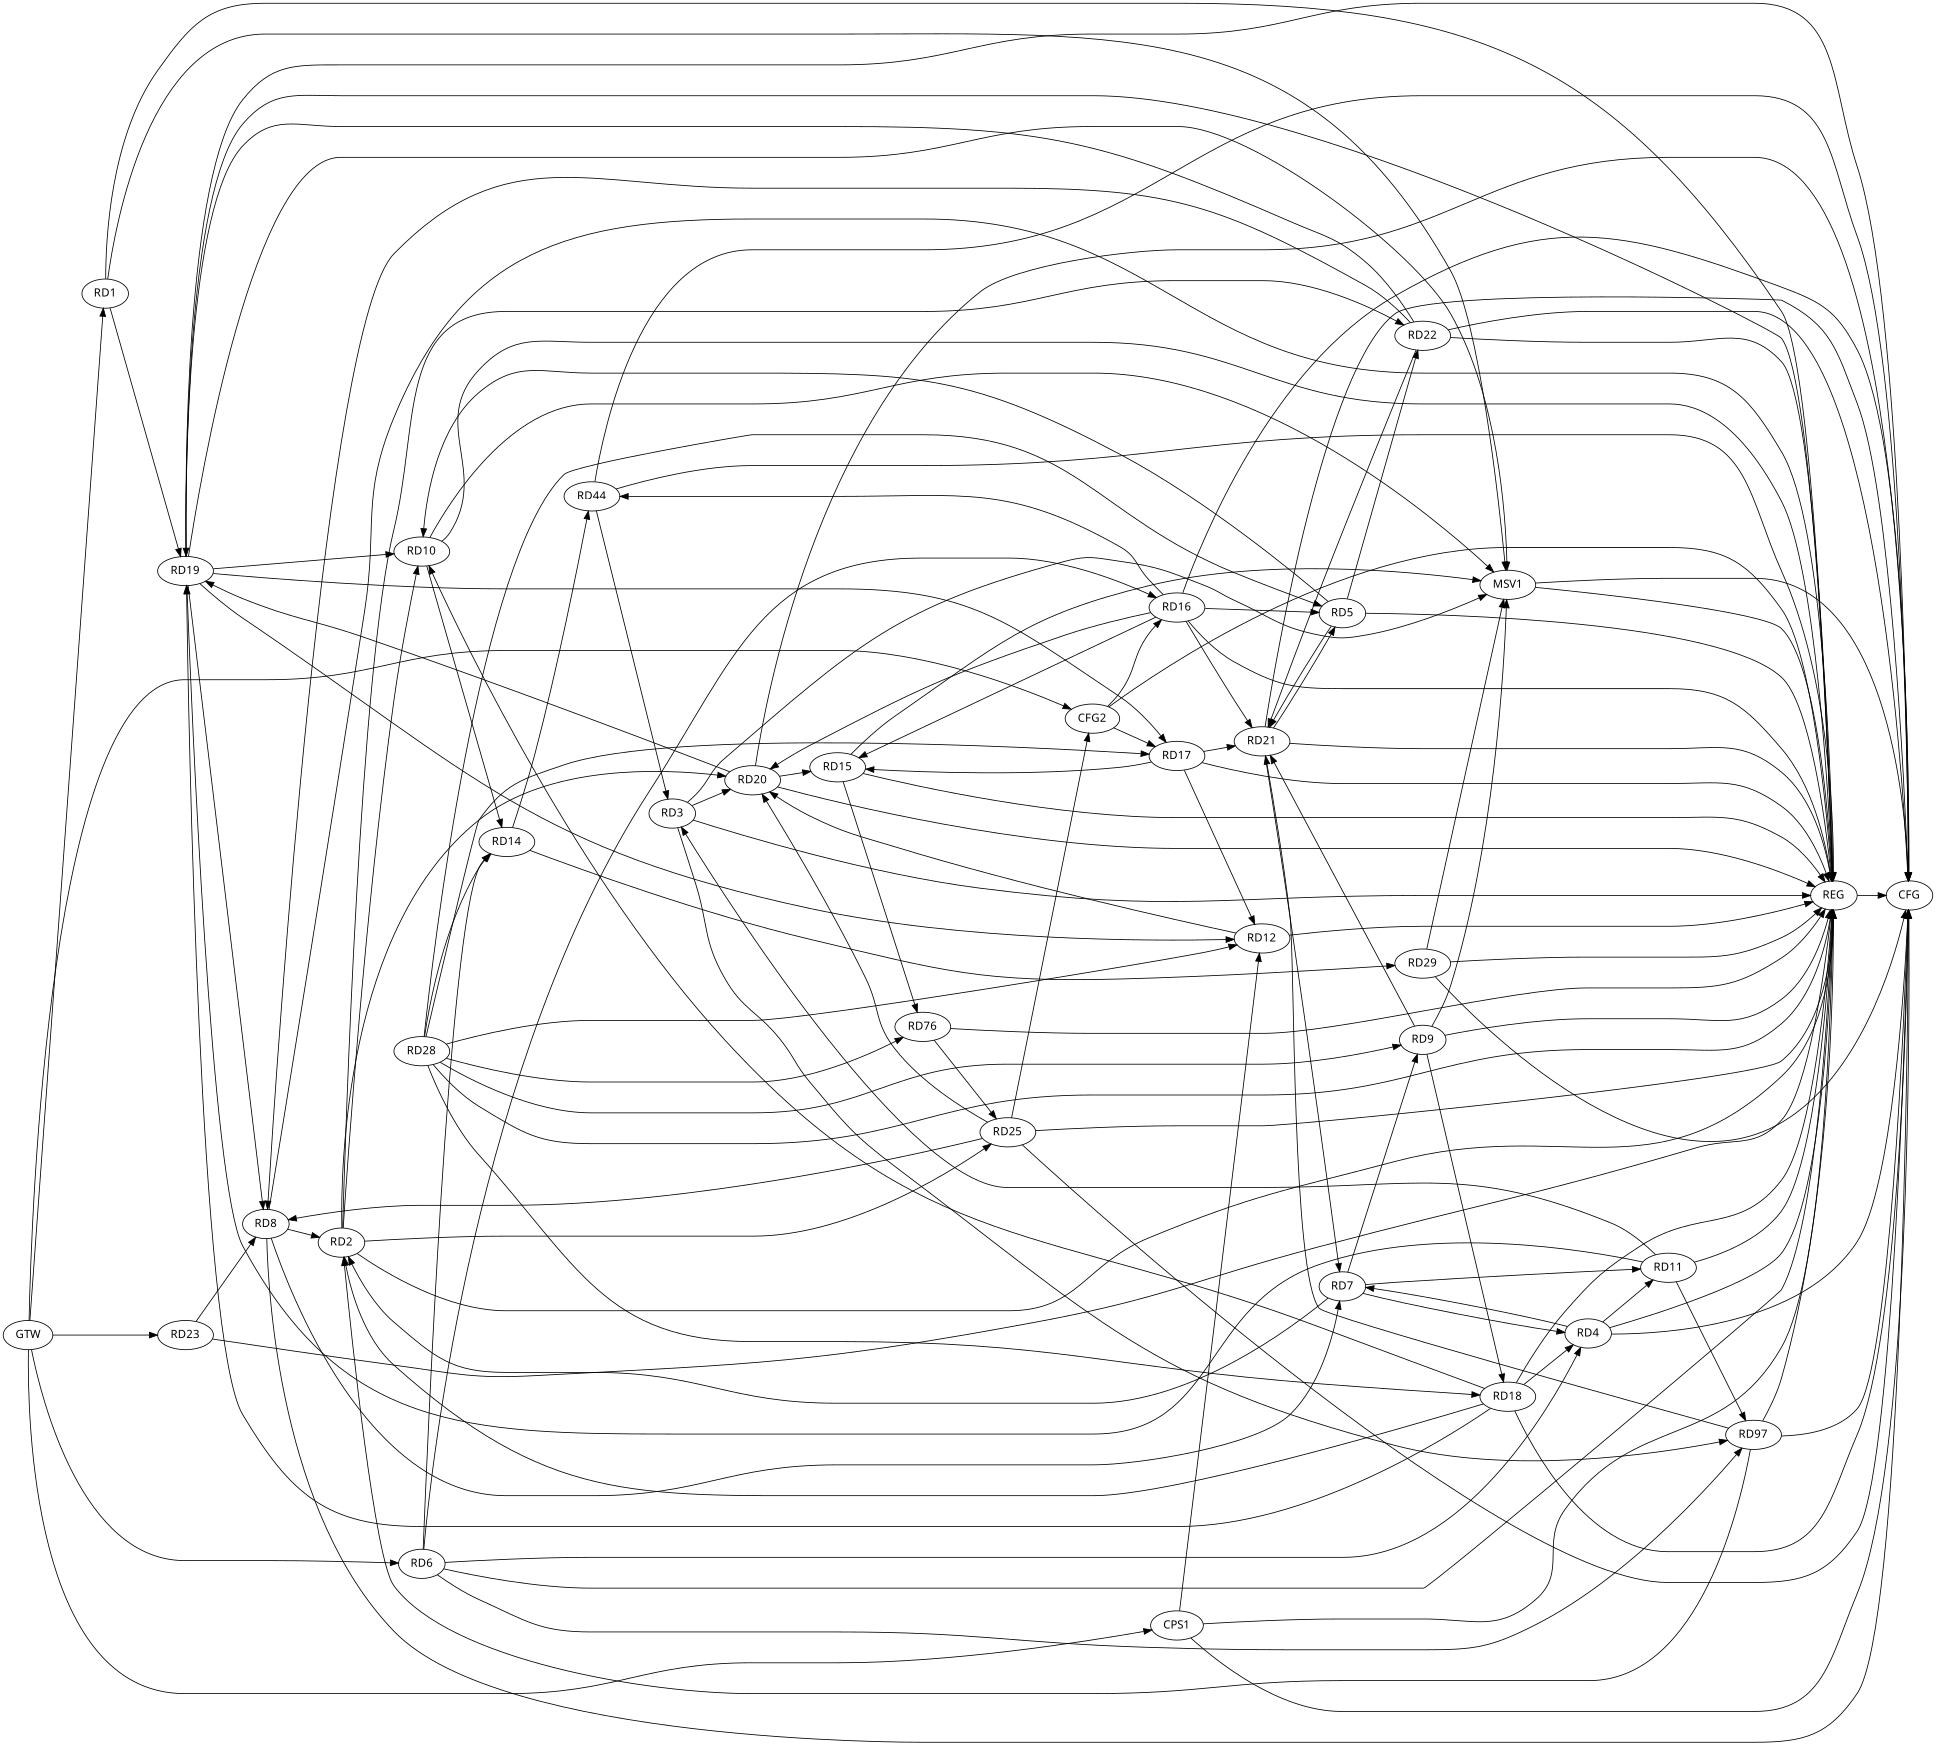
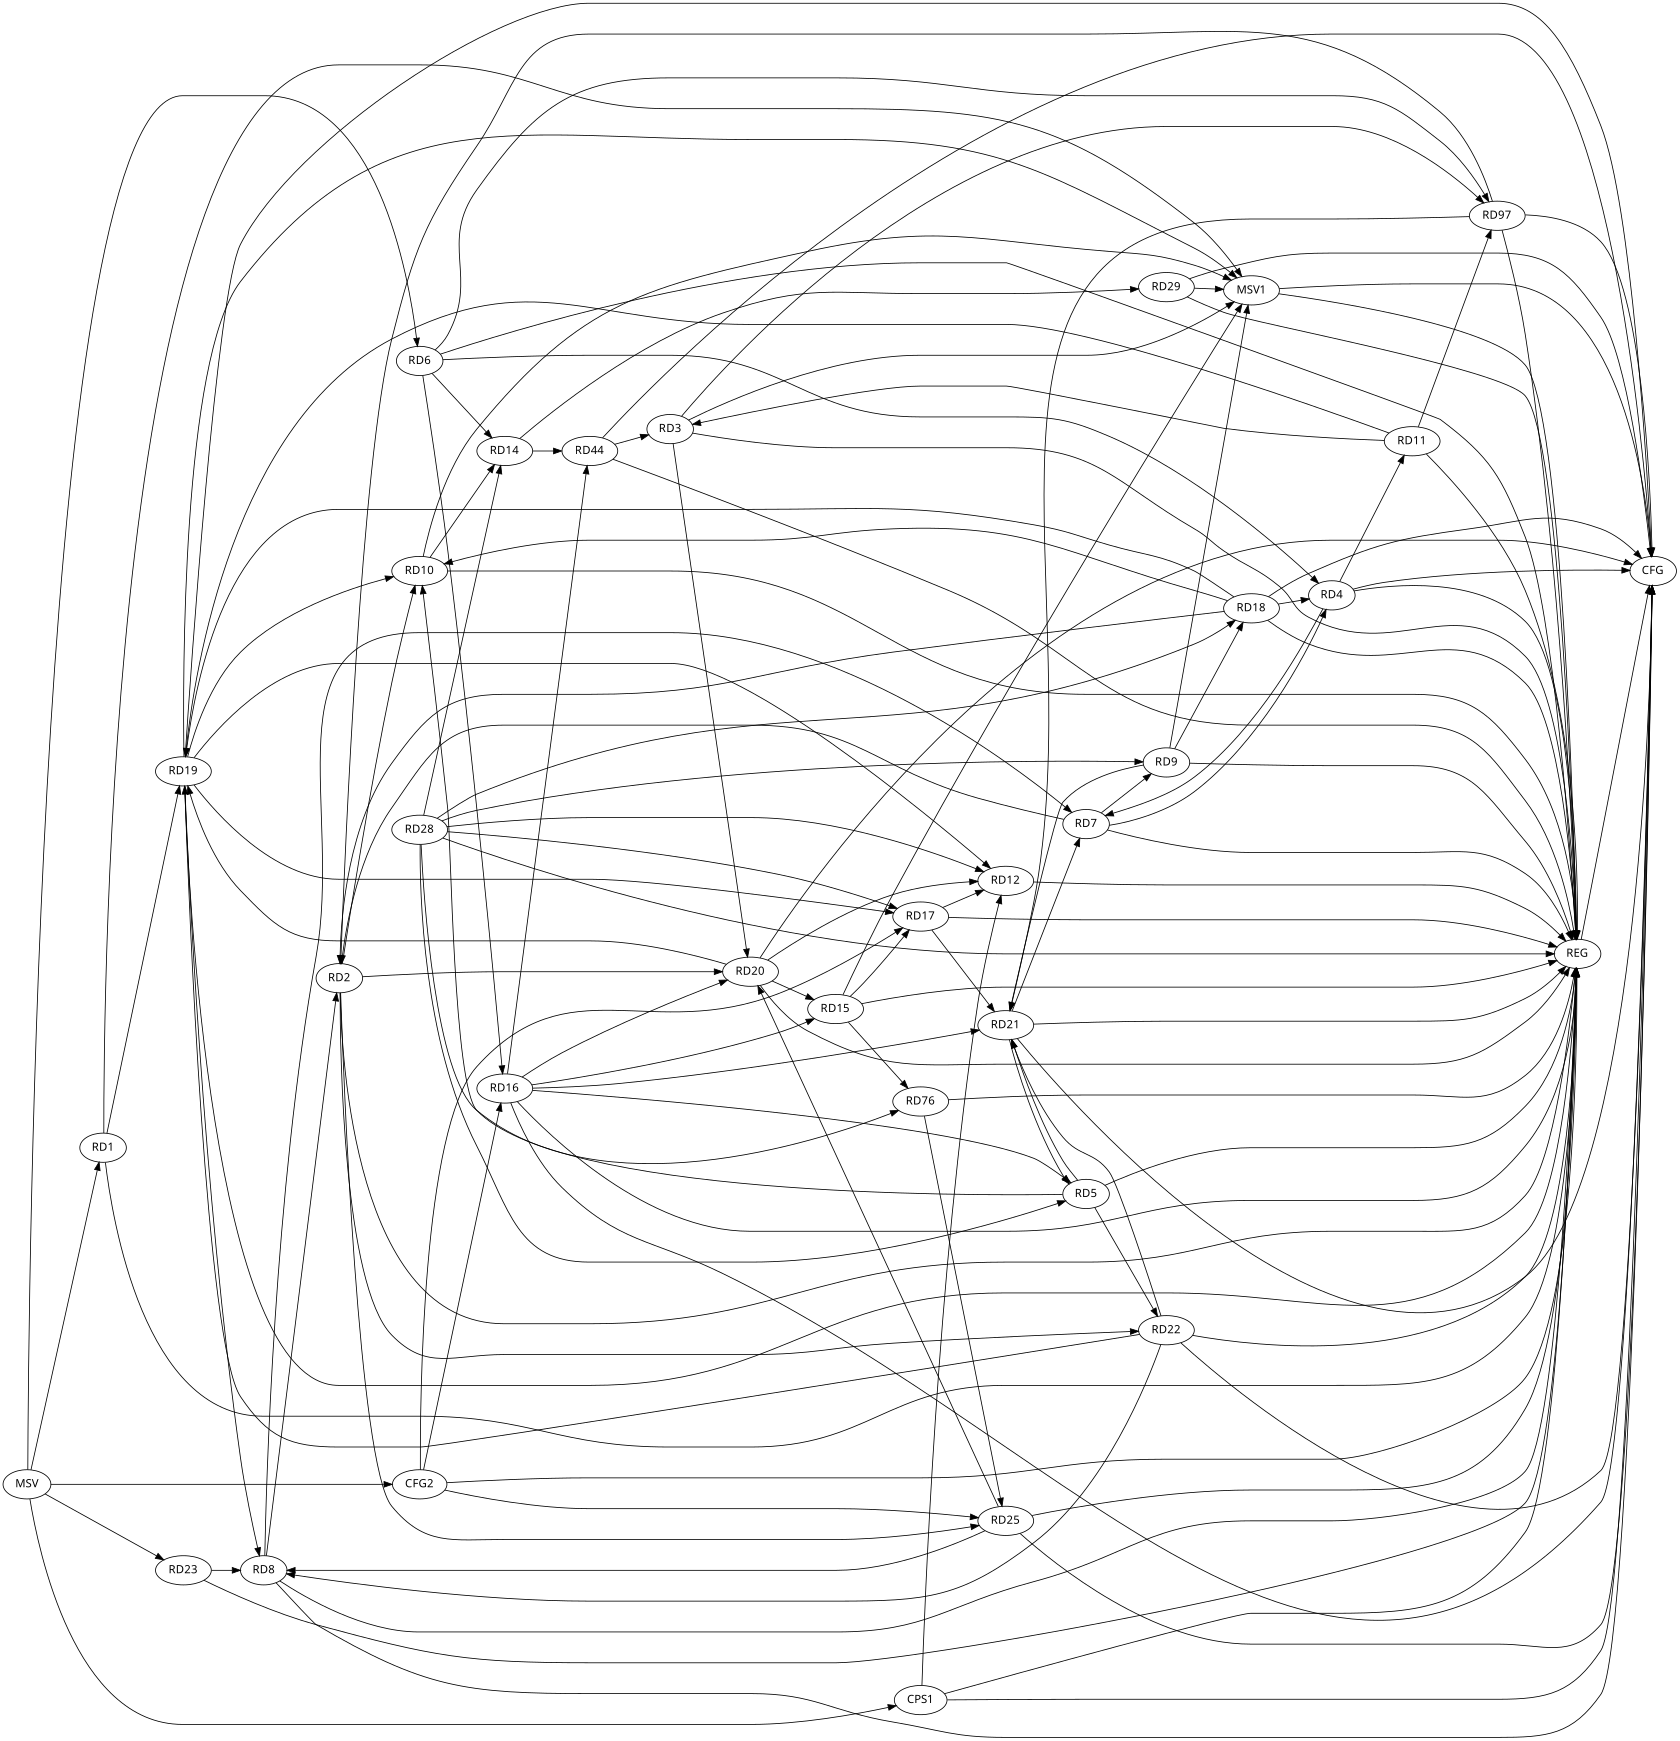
(1013, 773) -> (878, 967)
(1002, 877) -> (868, 904)
(1049, 930) -> (707, 1509)
(1499, 1276) -> (1354, 852)
(28, 1335) -> (27, 1484)
